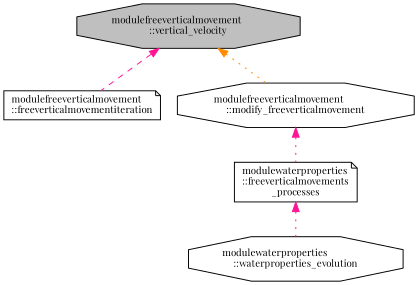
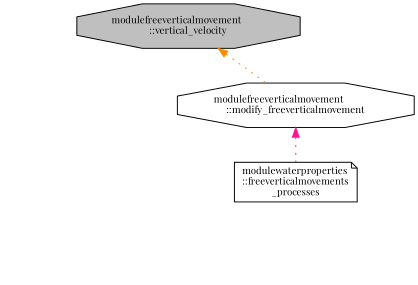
(82, 105) -> none
(296, 259) -> none
